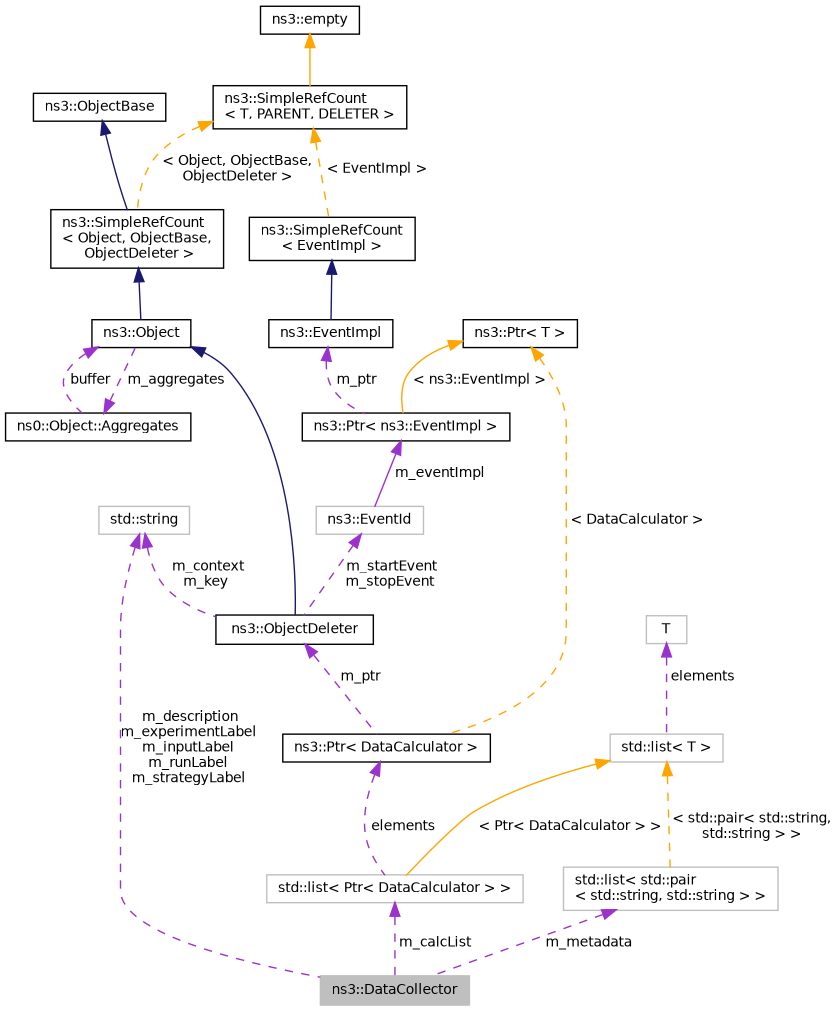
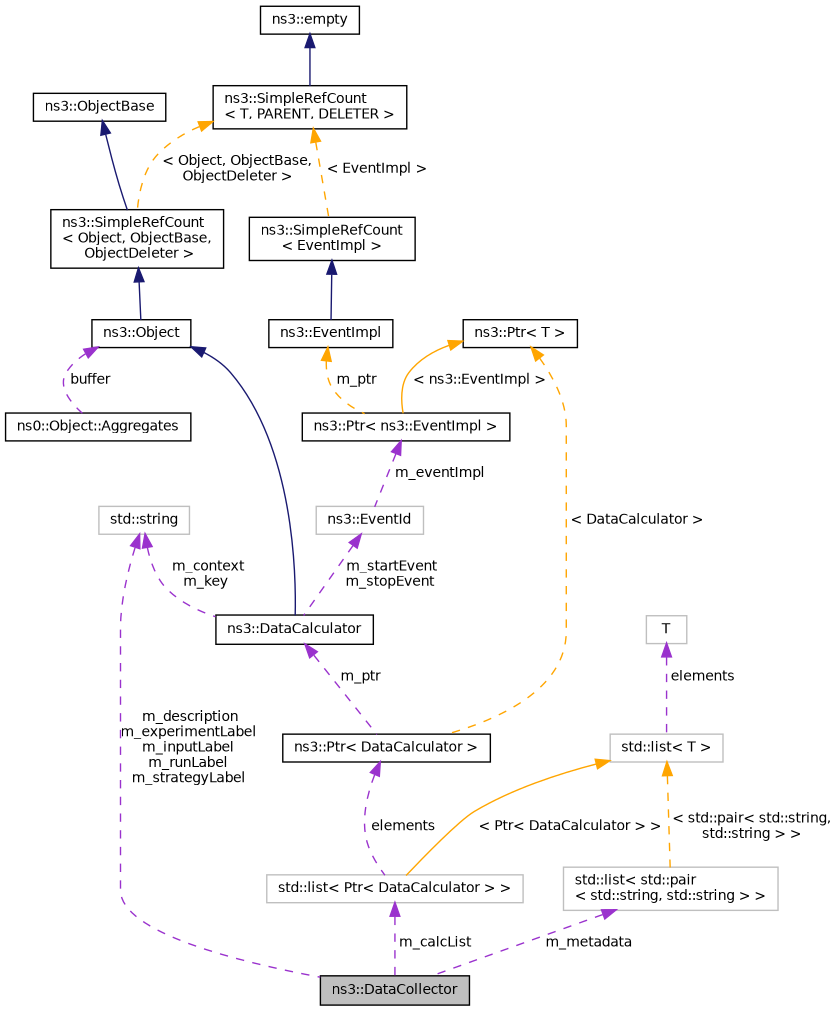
(310, 67) -> (310, 67)
(123, 374) -> none
(336, 394) -> (336, 394)
(385, 480) -> (385, 480)
(295, 630) -> (295, 630)
(395, 990) -> (395, 990)
